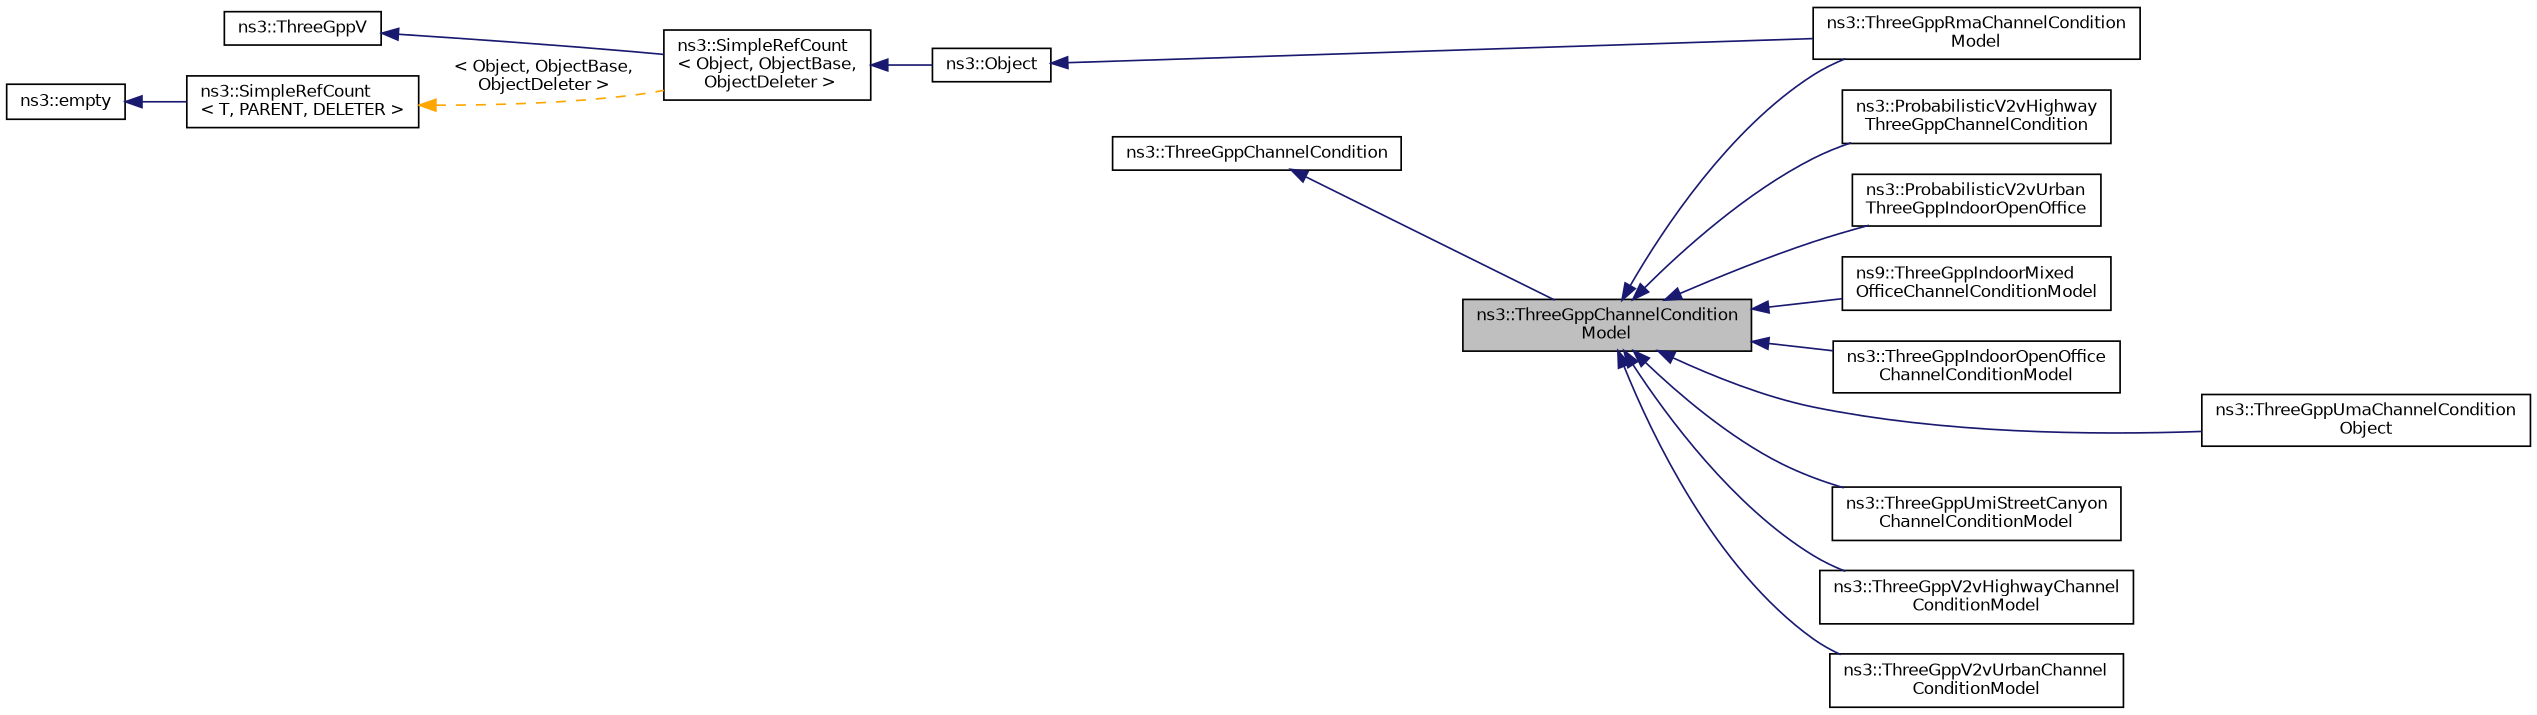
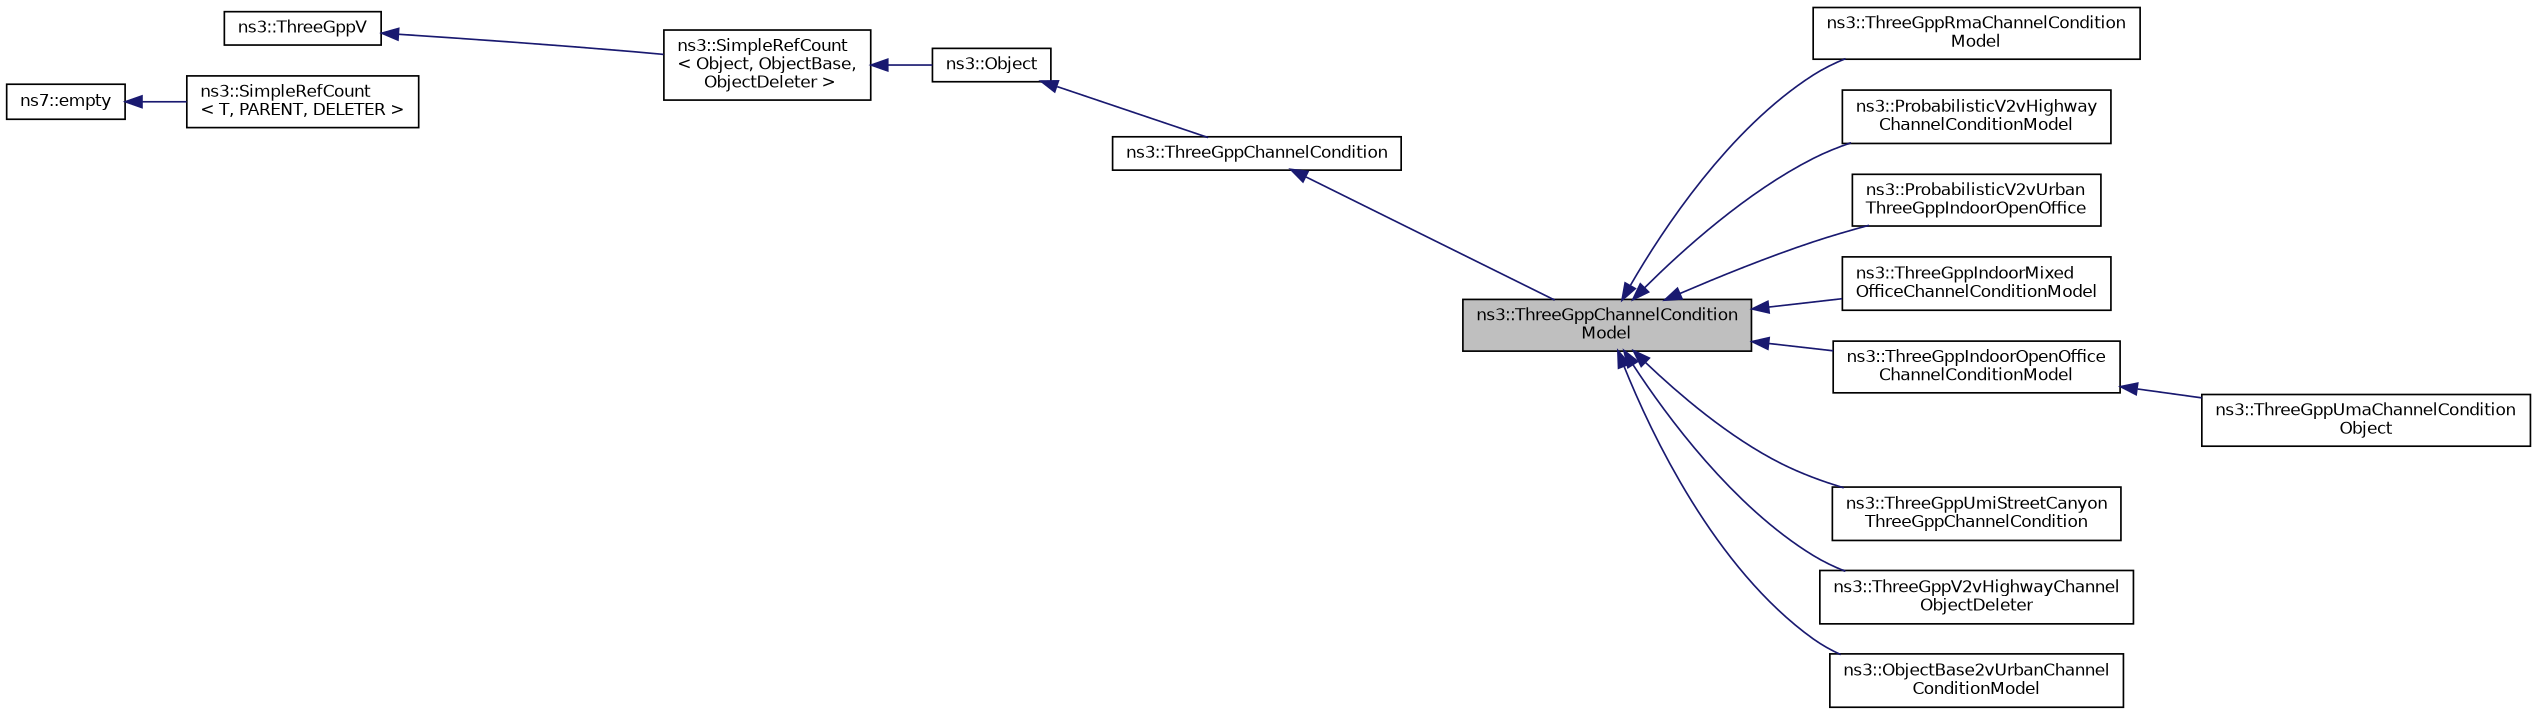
(1440, 51) -> (1133, 112)
(66, 102) -> (66, 102)
(550, 102) -> none
(1977, 117) -> (1977, 117)
(1977, 284) -> (1977, 284)
(1933, 424) -> (2169, 393)
(1977, 514) -> (1977, 514)
(1977, 597) -> (1977, 597)
(1977, 681) -> (1977, 681)
